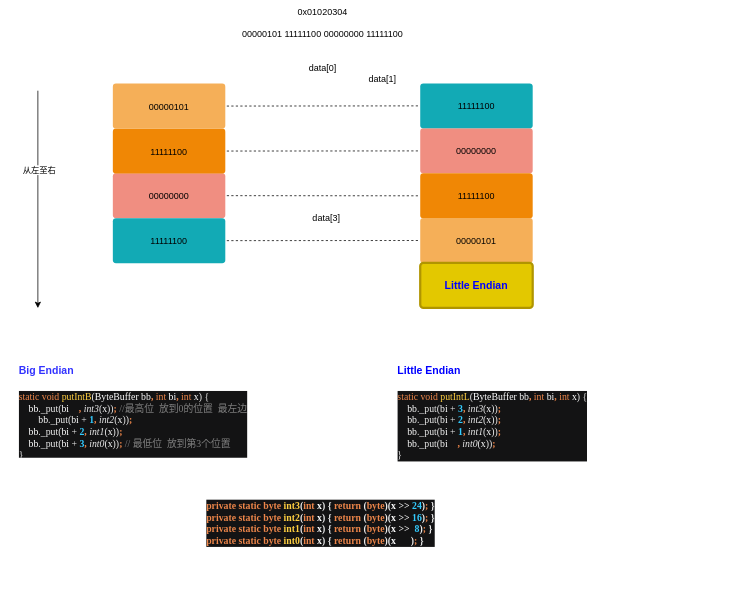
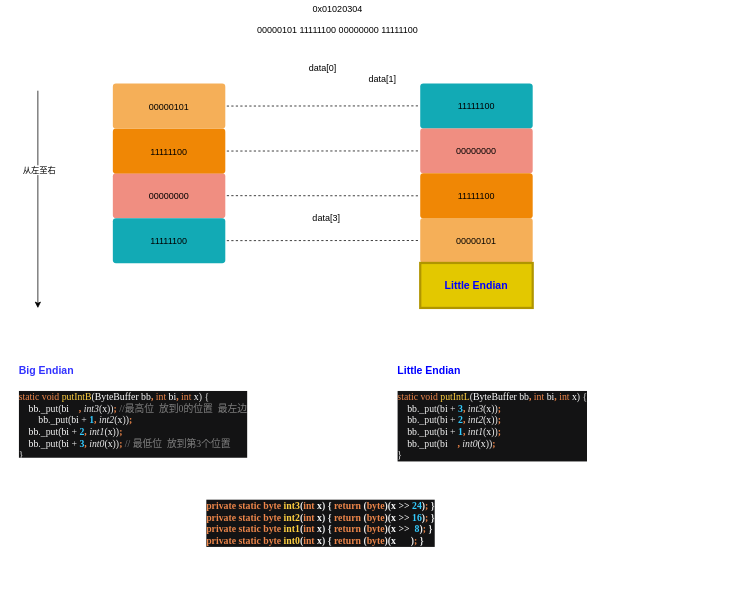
(323, 23) -> (338, 19)
(477, 285) -> (477, 285)
